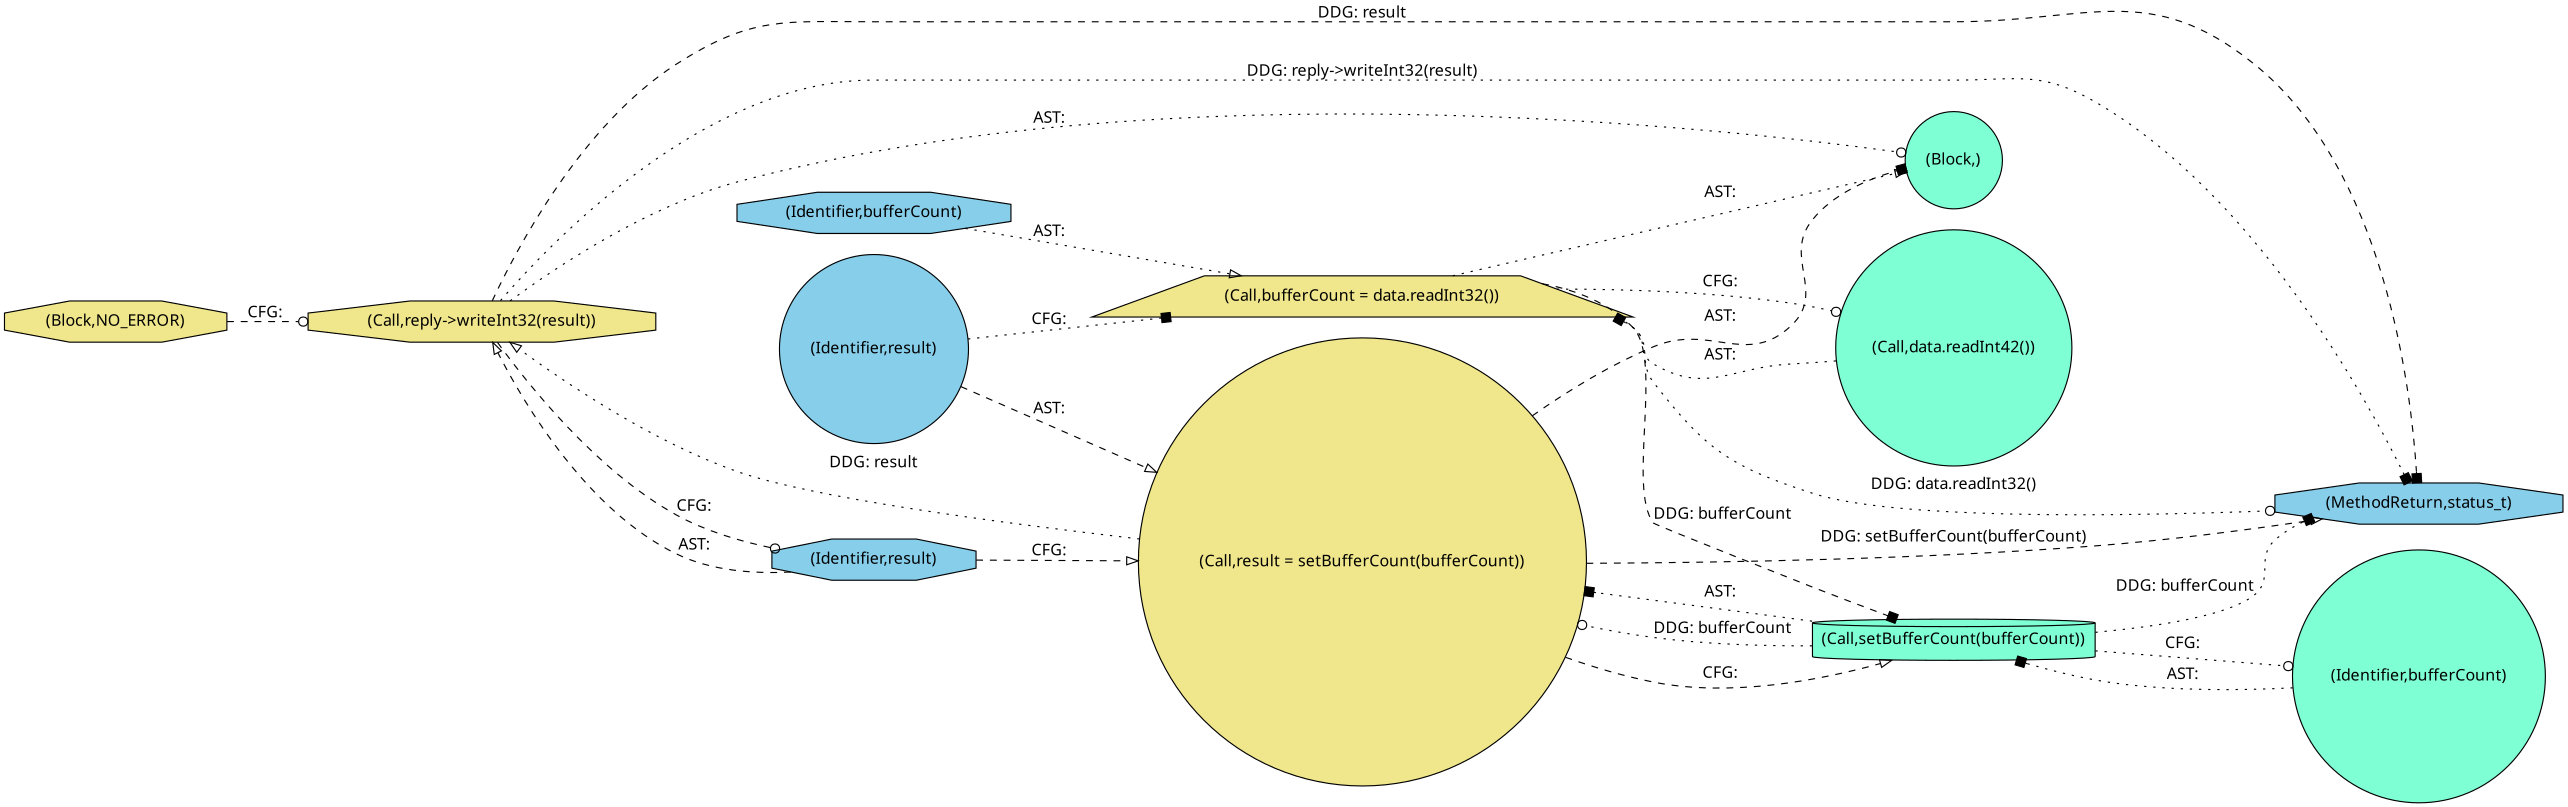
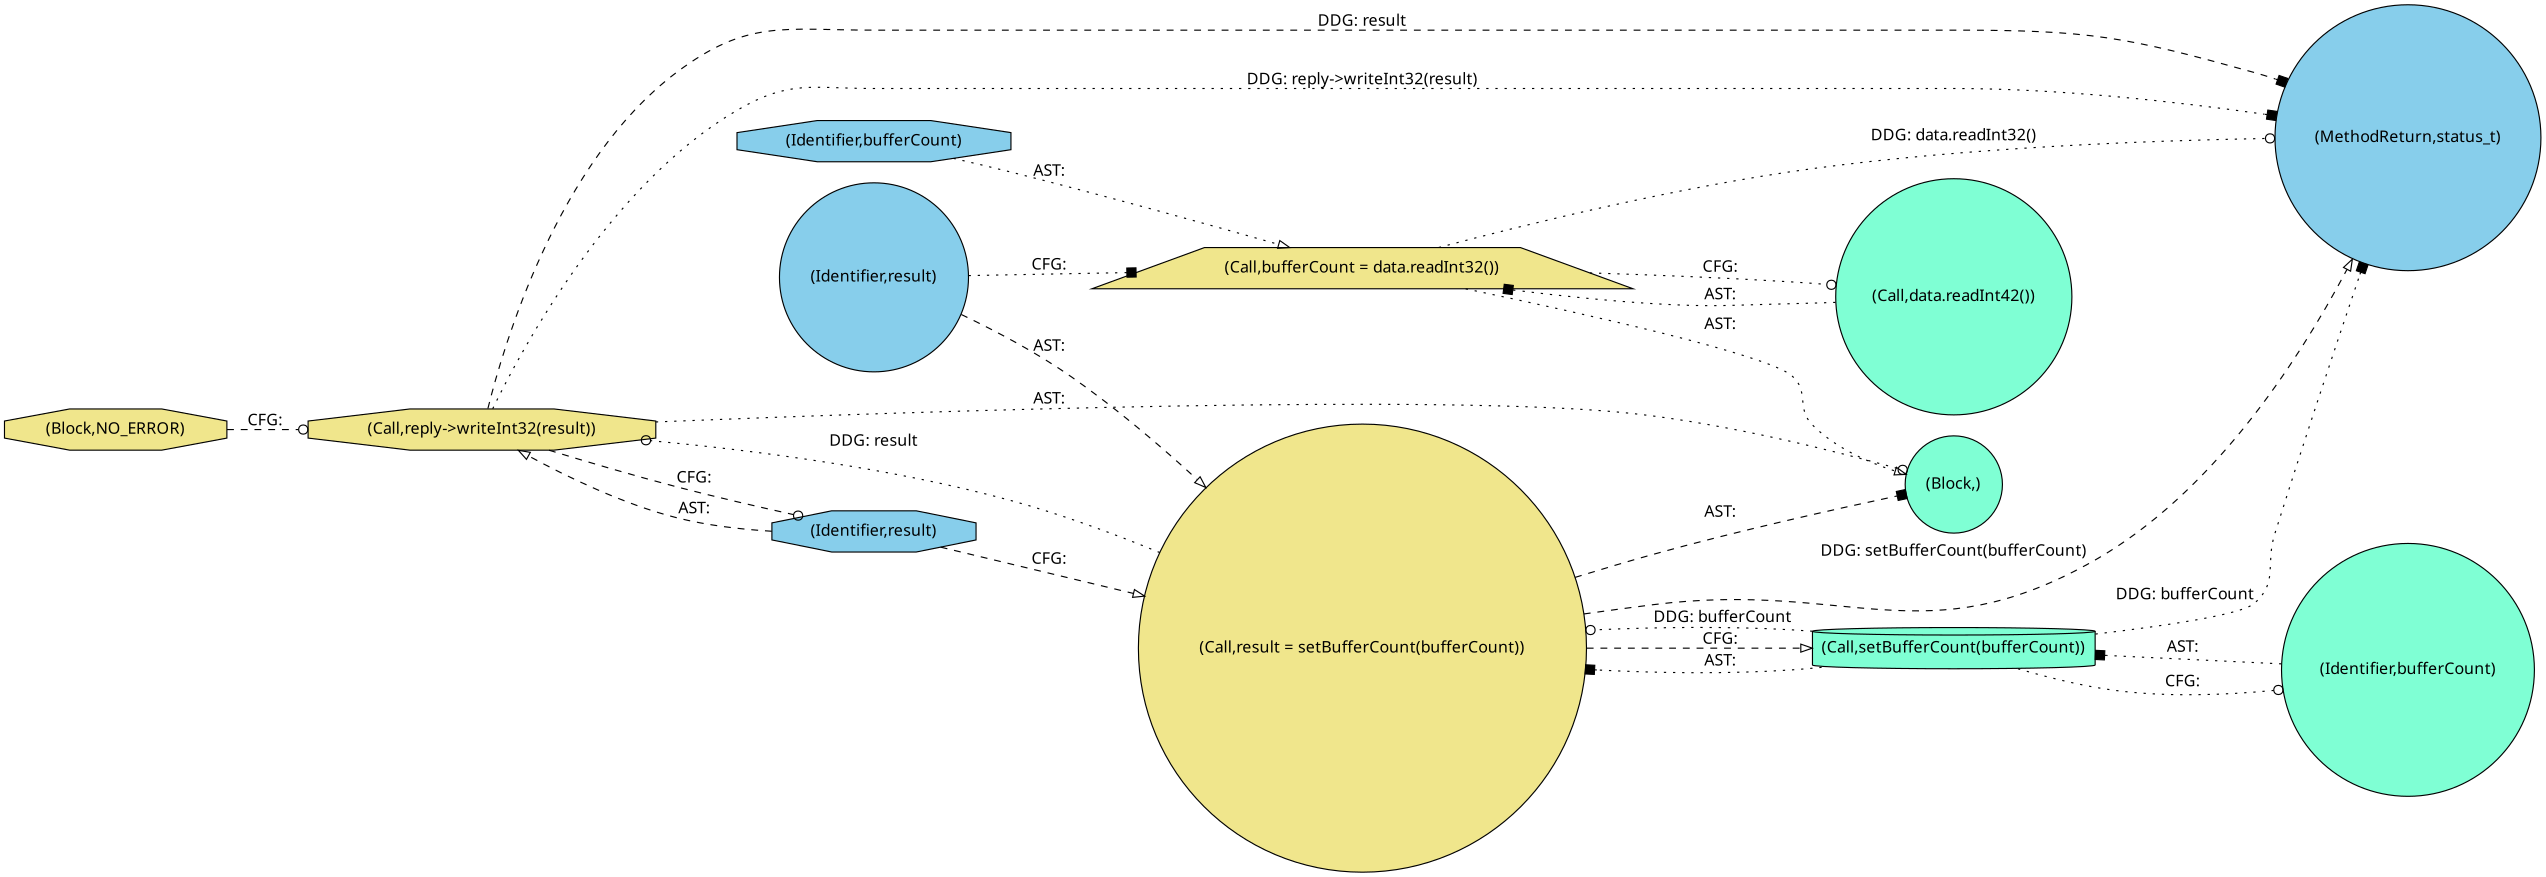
(814, 491) -> (910, 477)
(1645, 499) -> none
(2419, 504) -> (2408, 138)
